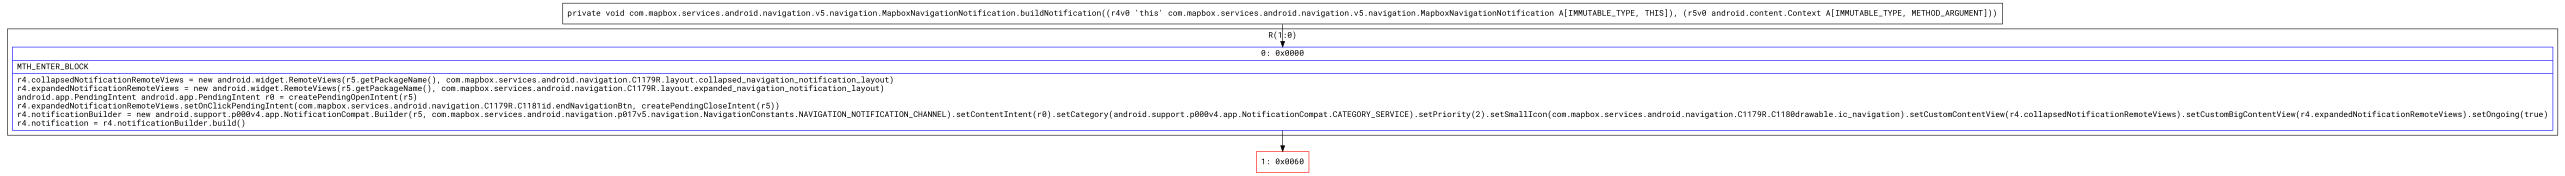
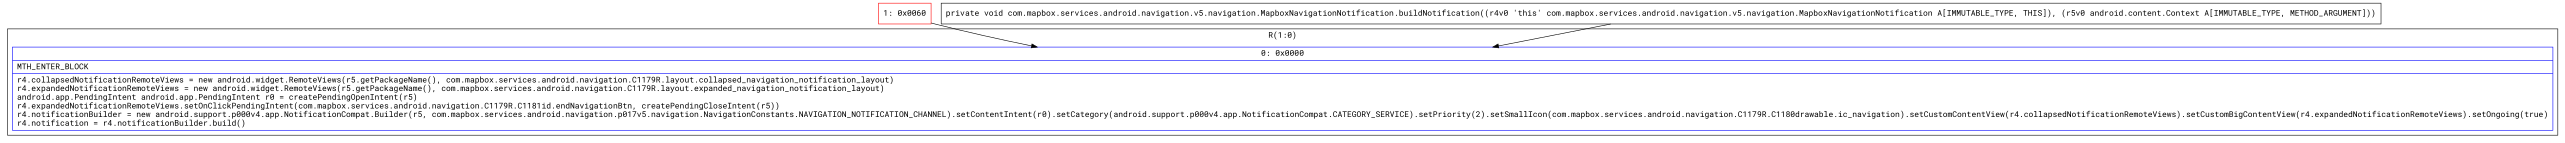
(1283, 139) -> (981, 35)
